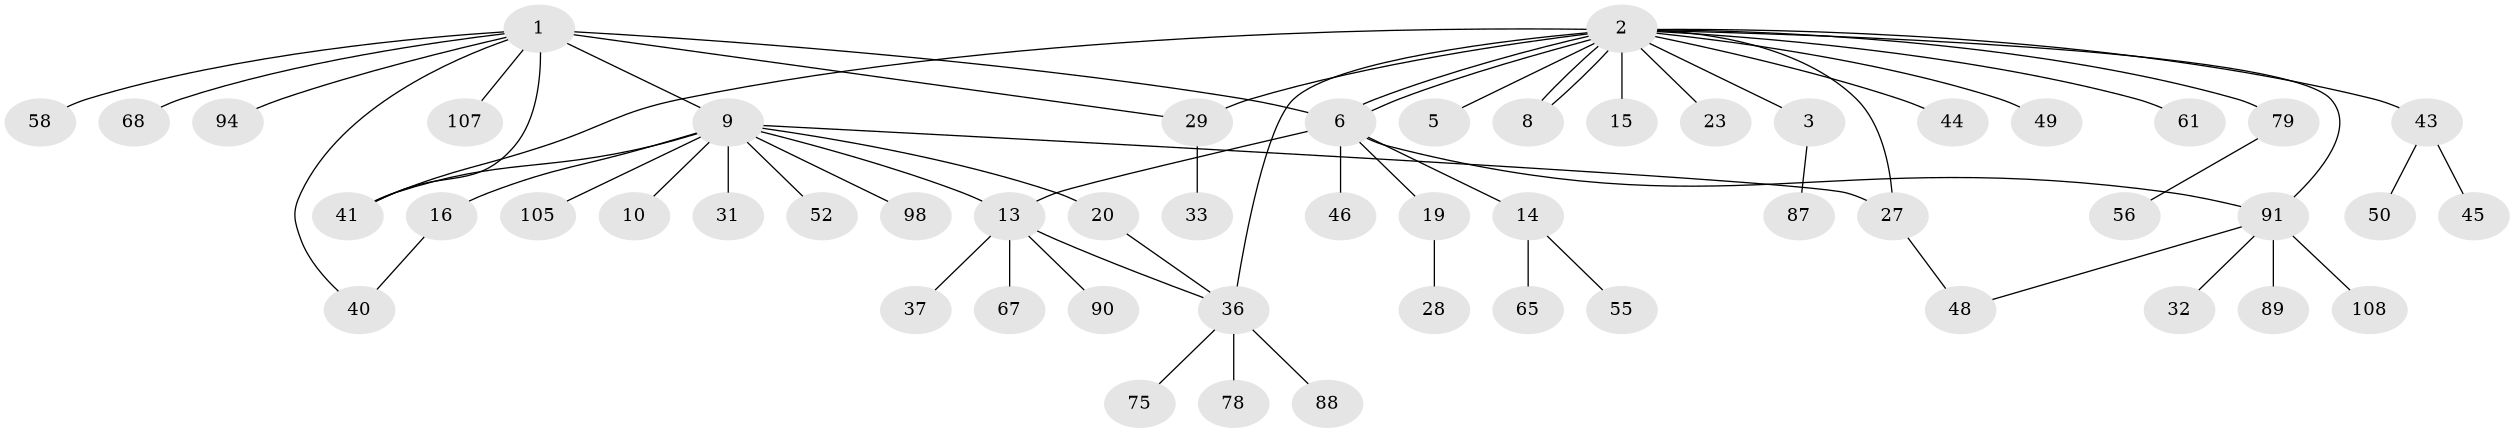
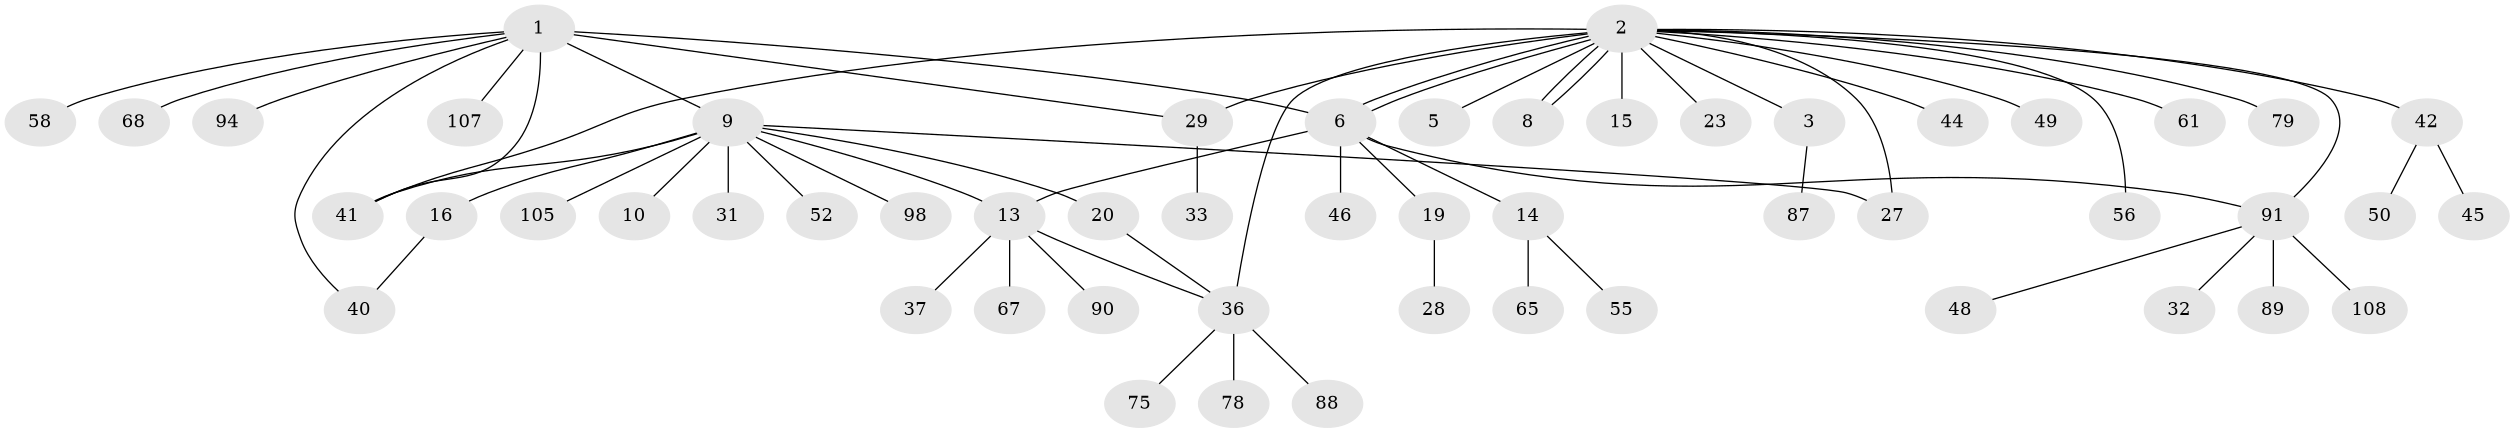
(2427, 122) -> (2427, 122)
(2204, 169) -> (1984, 59)
(1927, 263) -> none
